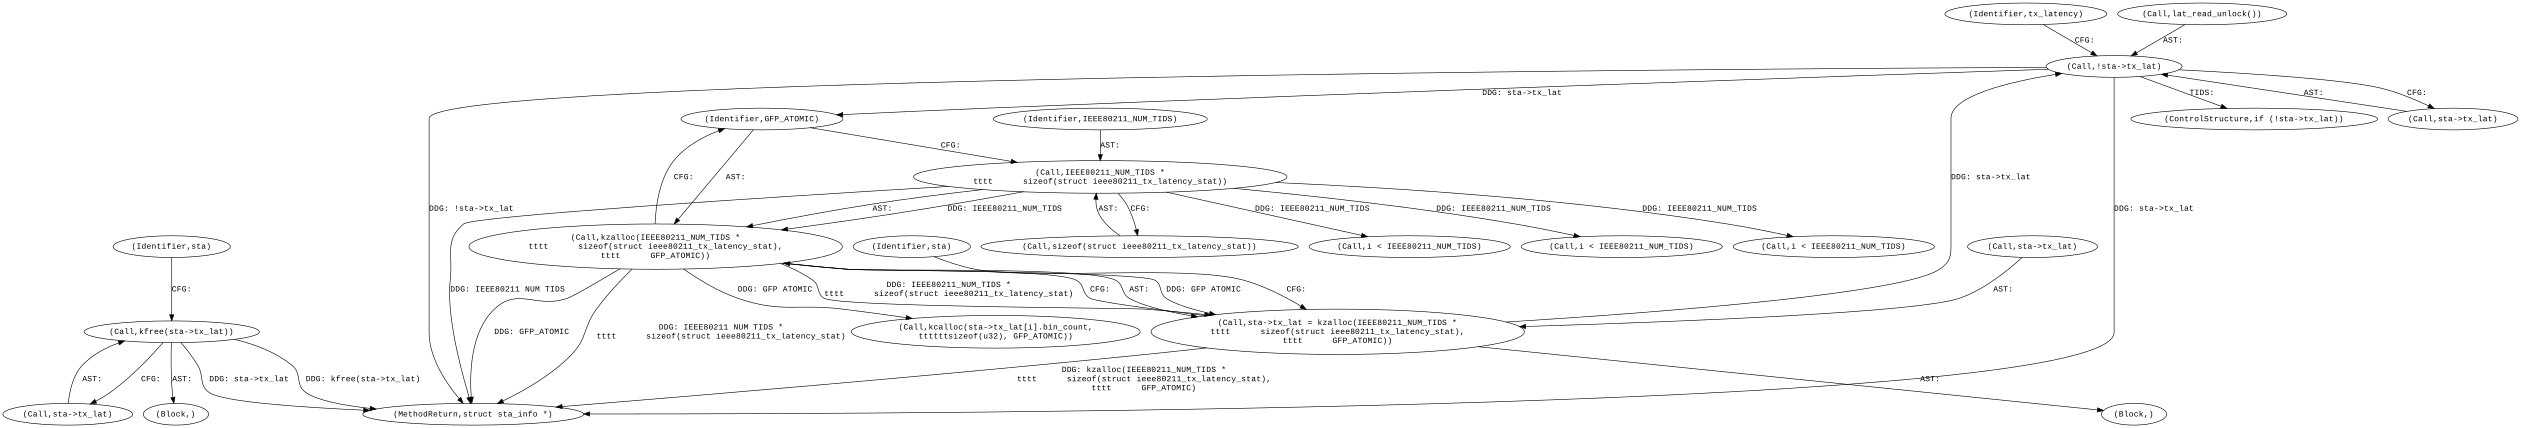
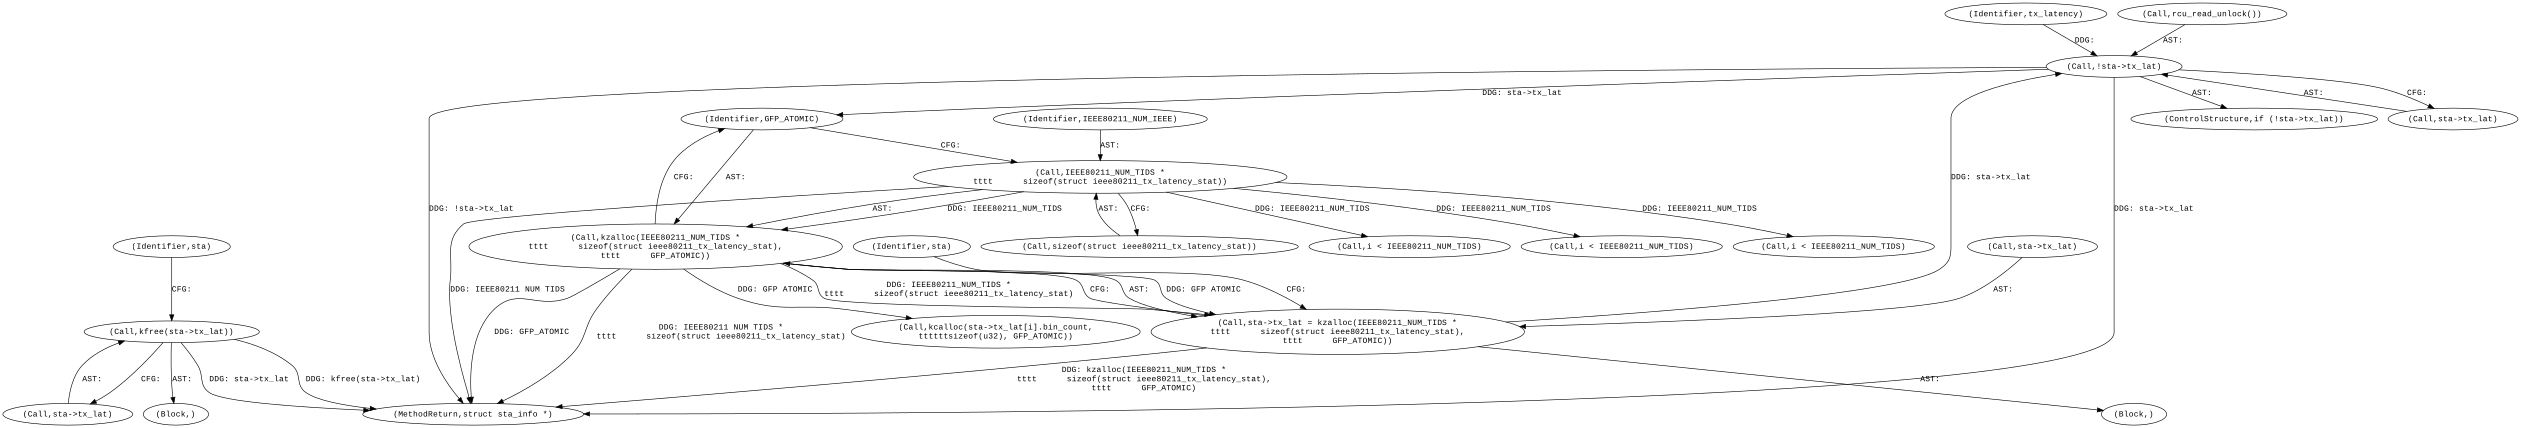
(2202, 14) -> (2202, 14)
(2088, 40) -> (2088, 40)
(2205, 93) -> (2205, 93)
(1100, 119) -> (1100, 119)
